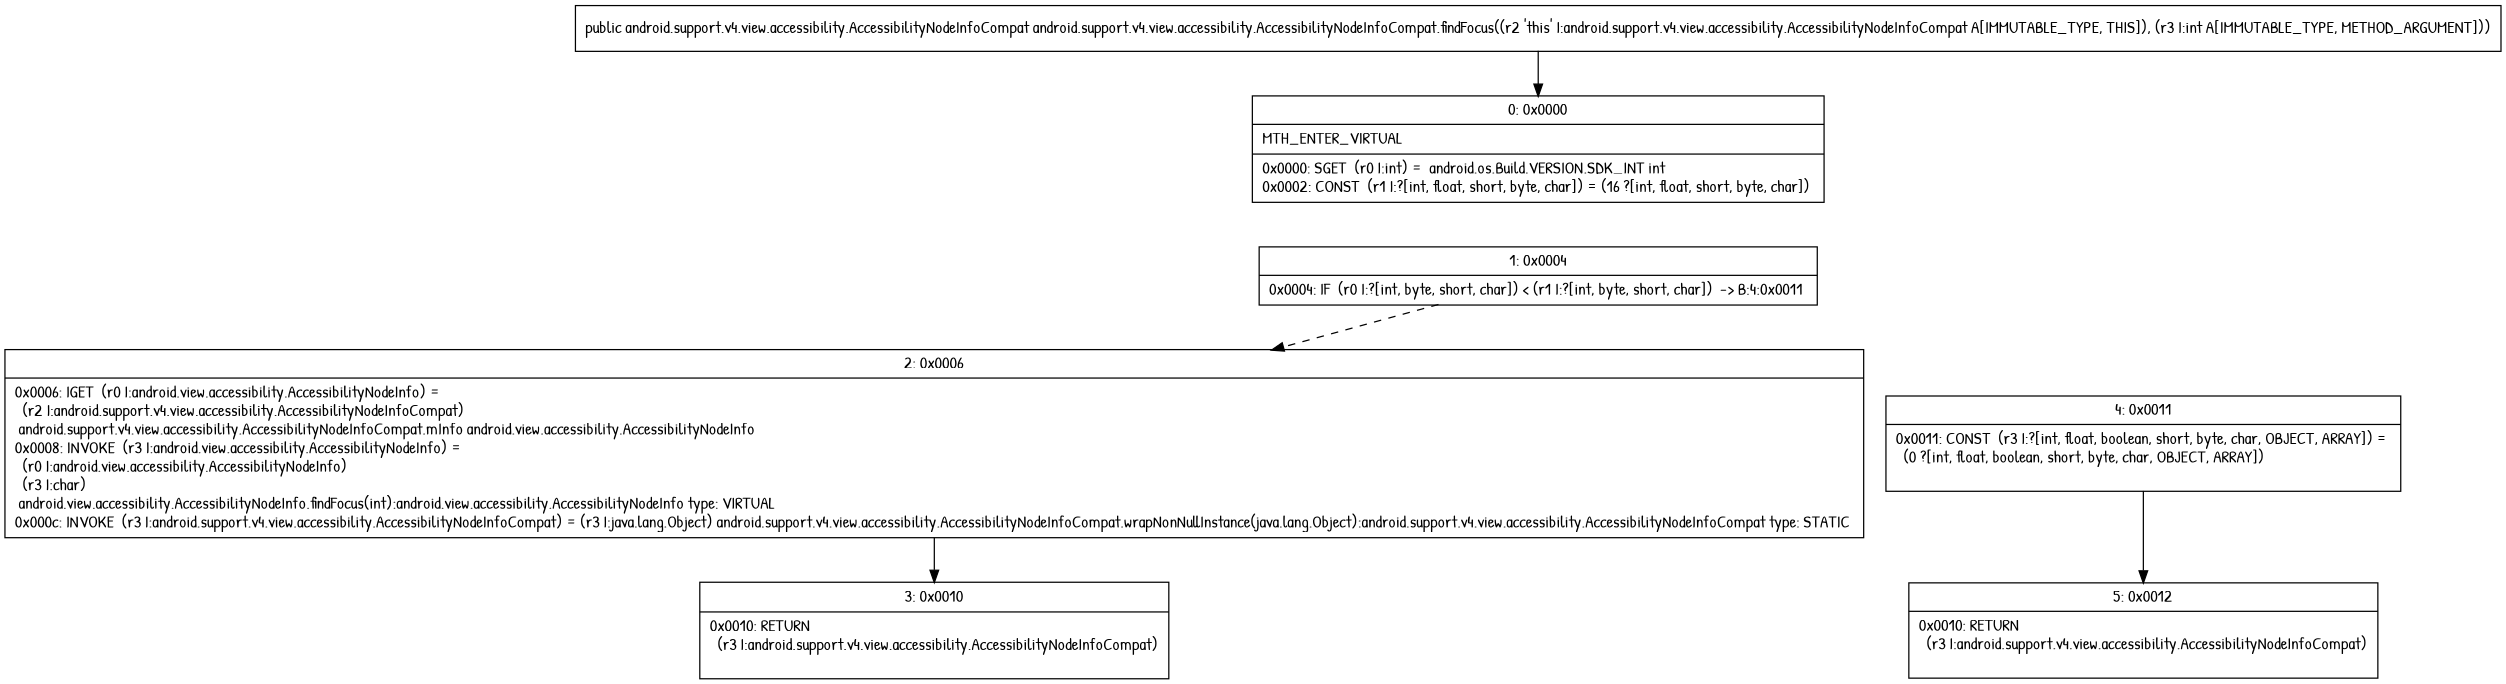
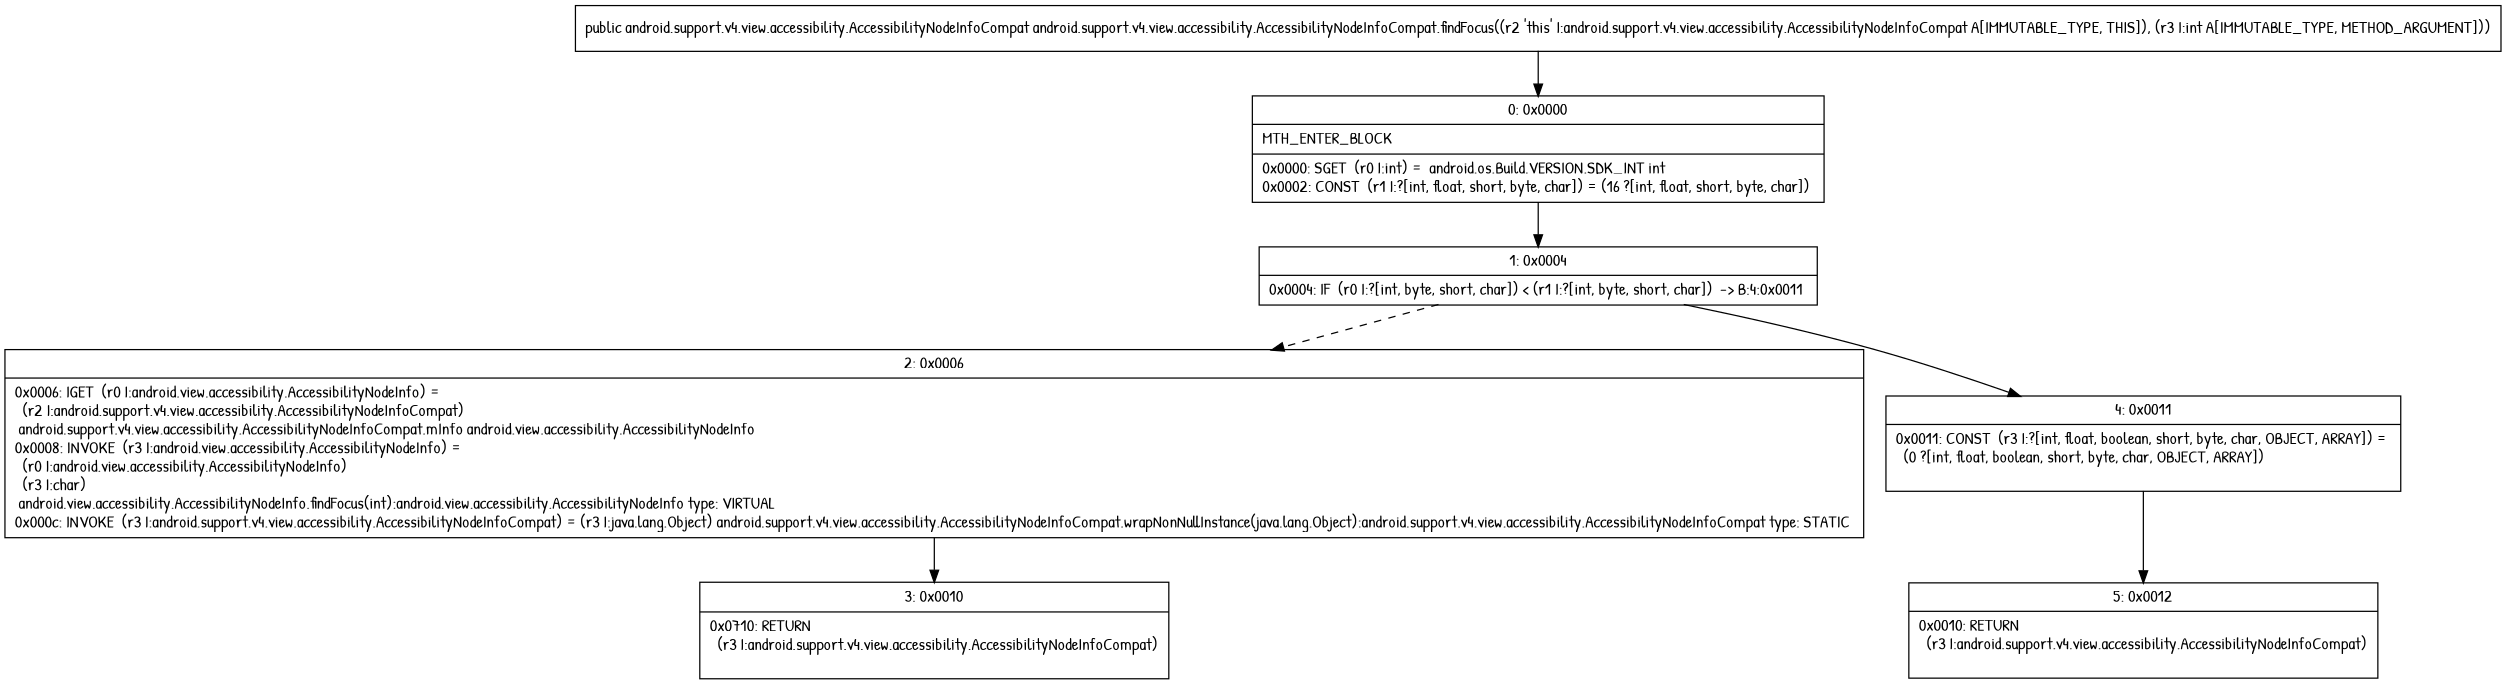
(1333, 139) -> (1328, 139)
none -> (1538, 218)
none -> (1848, 342)
(764, 626) -> (764, 626)
